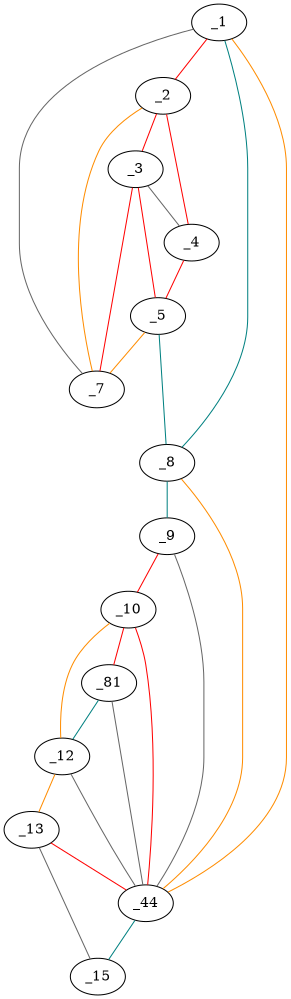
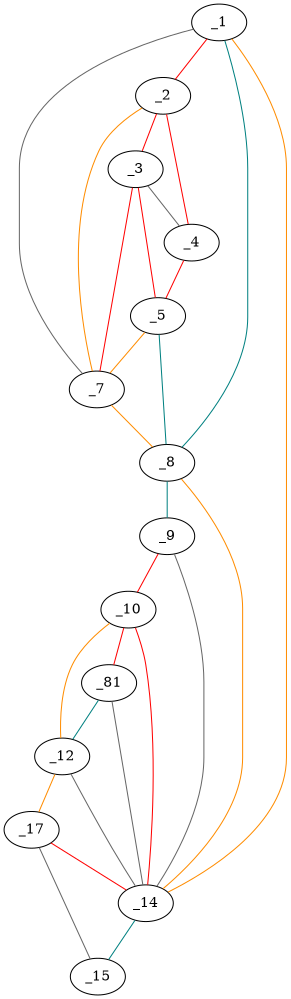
none -> (132, 426)
(32, 830) -> (32, 830)
(146, 903) -> (146, 903)
